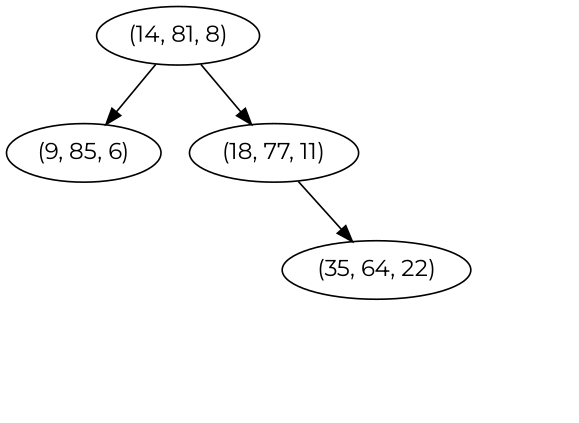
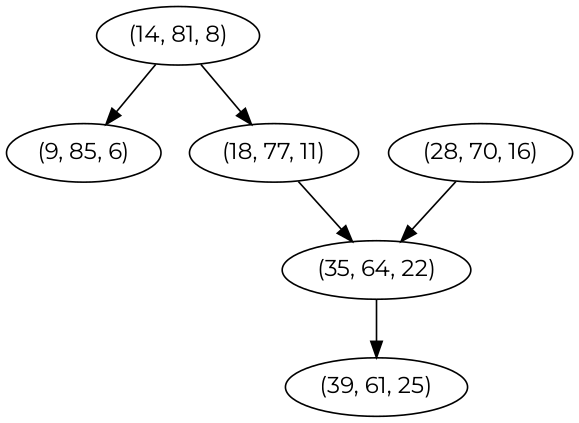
none -> (481, 153)
none -> (377, 387)
